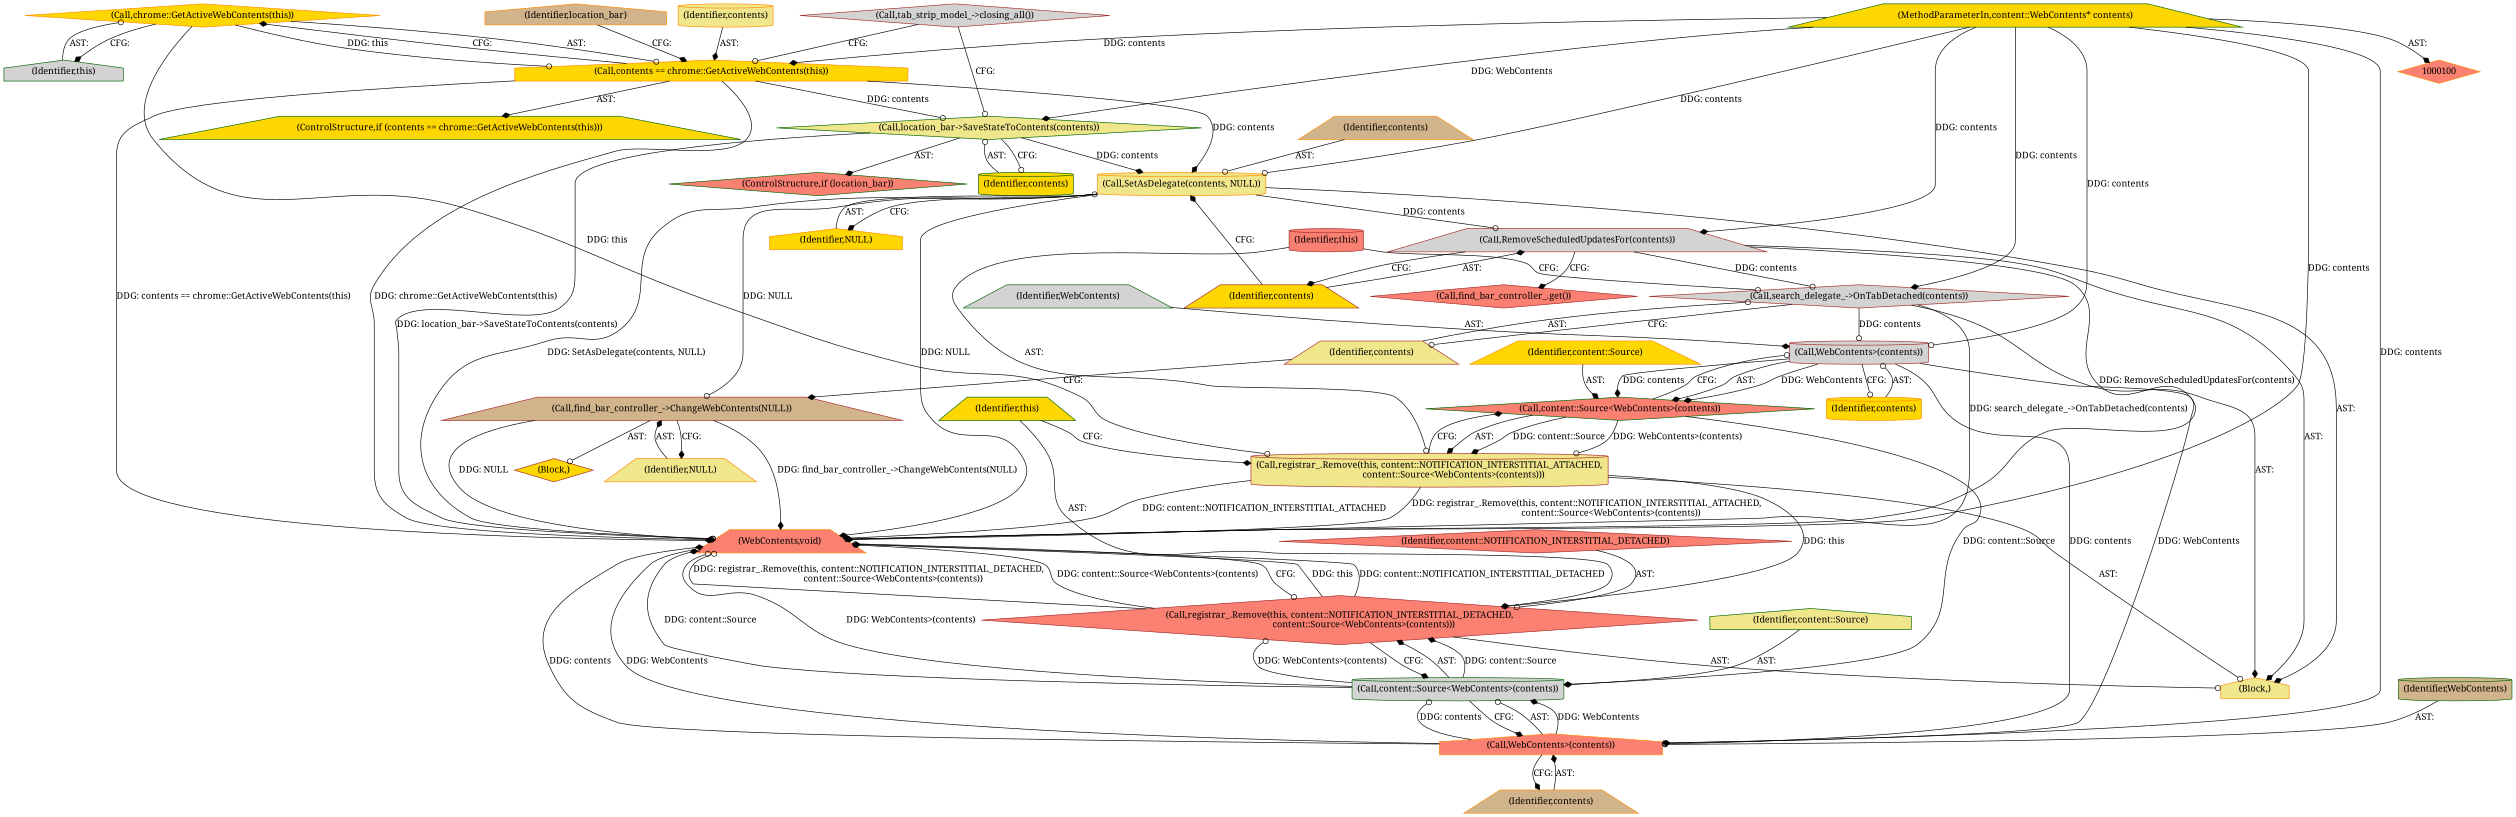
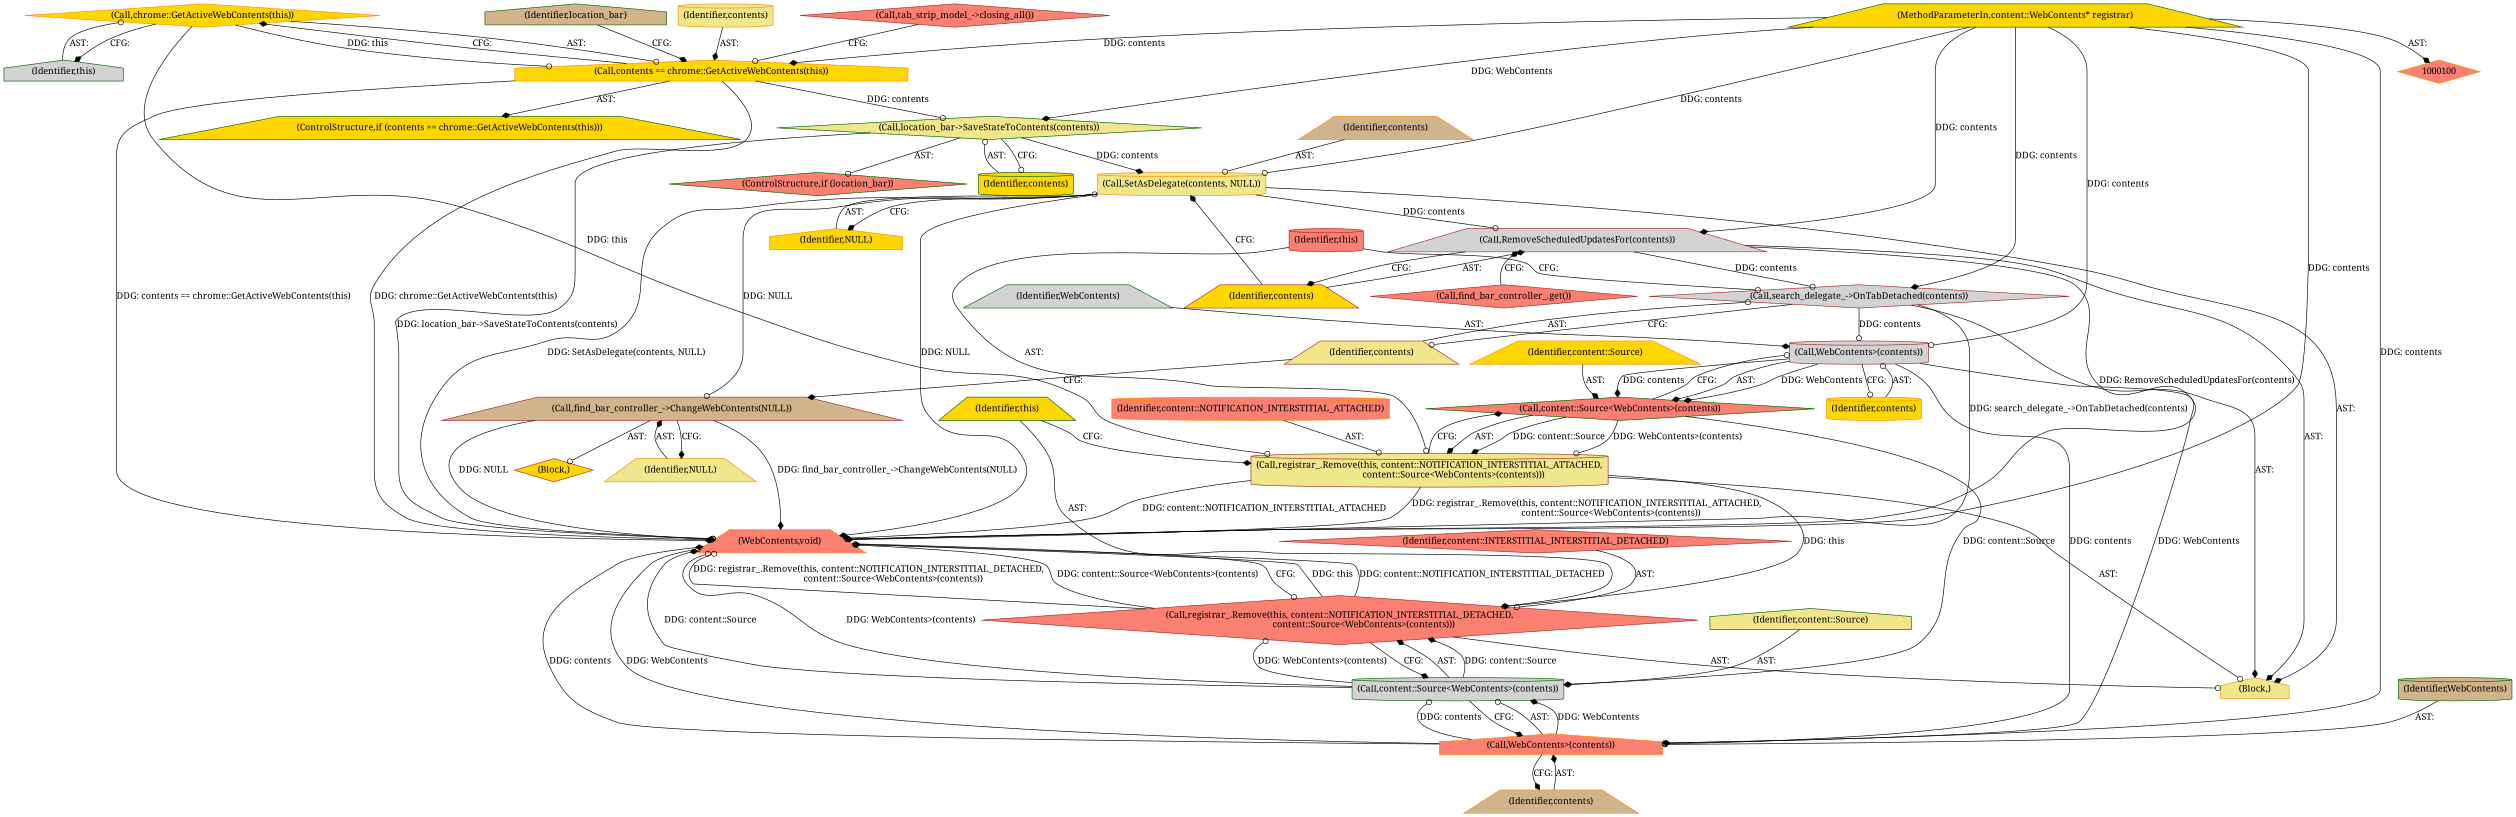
(576, 16) -> (576, 16)
(955, 16) -> (955, 16)
(2015, 16) -> (2015, 16)
(971, 69) -> none
(1066, 95) -> none
(905, 155) -> (905, 155)
(1564, 272) -> (1502, 269)
none -> (1251, 409)
(1535, 541) -> (1535, 541)
